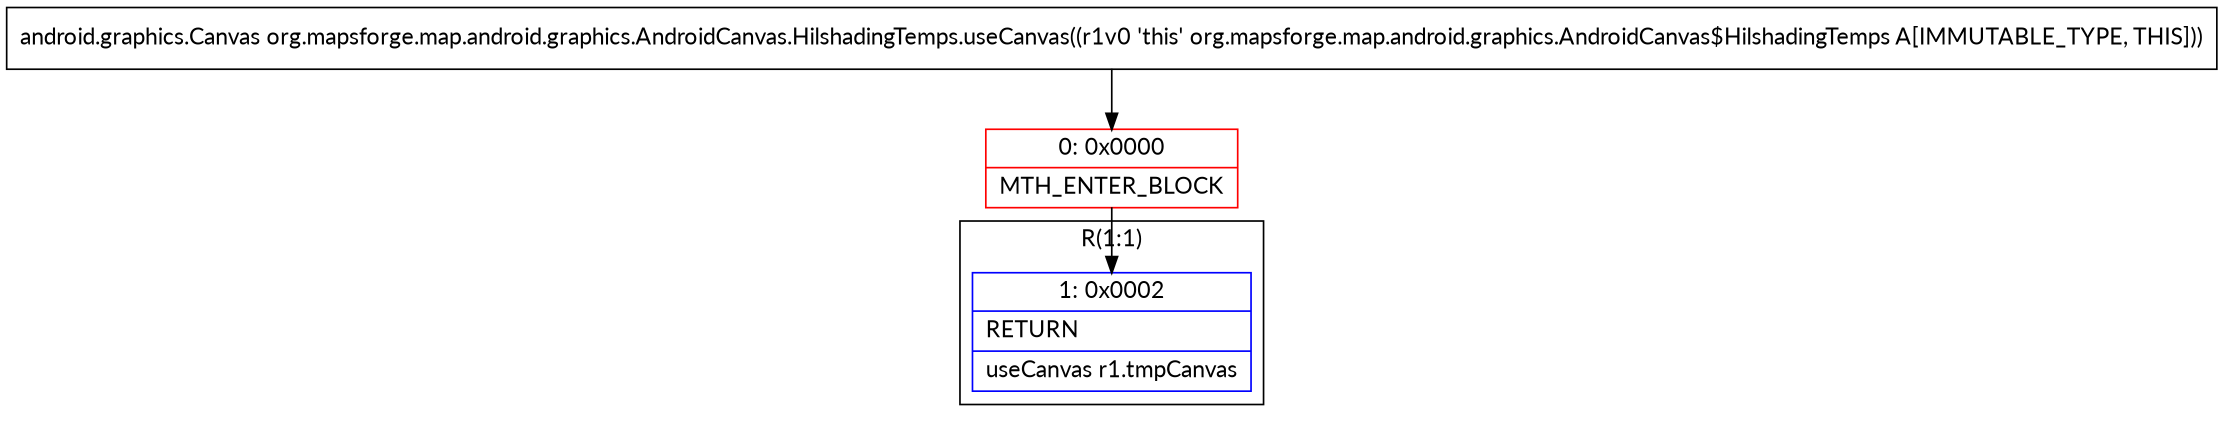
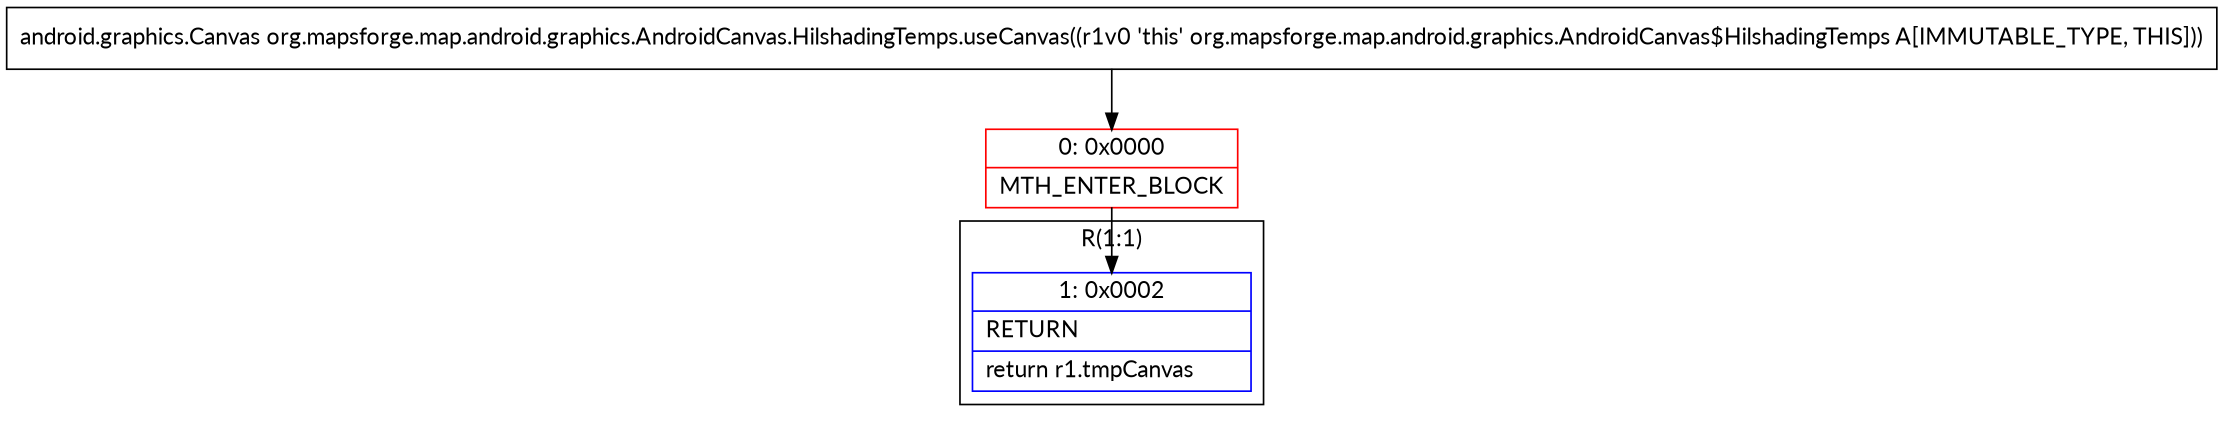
(1112, 370) -> (1090, 370)
